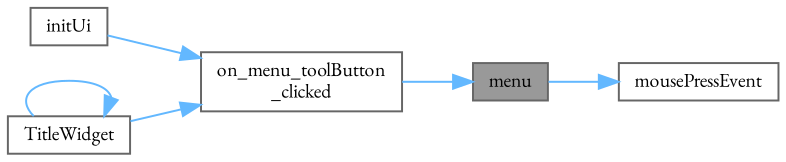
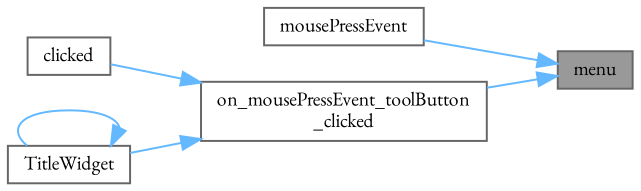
(69, 27) -> (69, 56)
(302, 82) -> (344, 111)
(573, 82) -> (481, 50)
